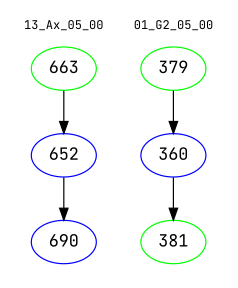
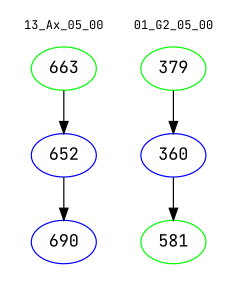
(173, 242) -> (173, 242)
